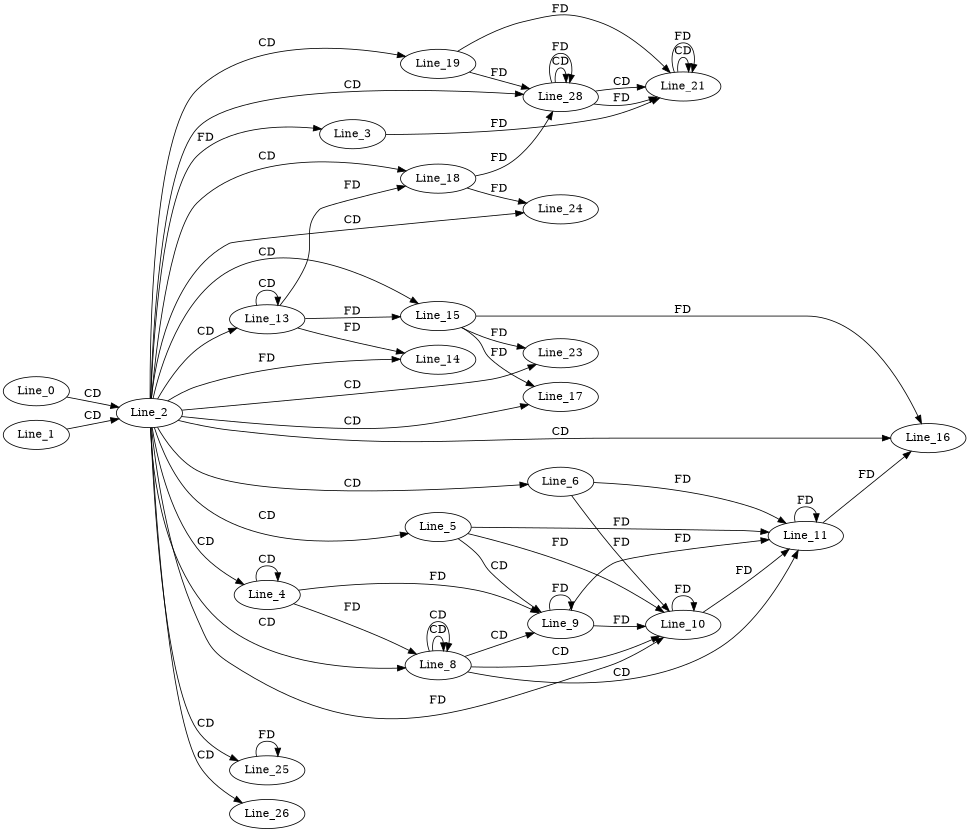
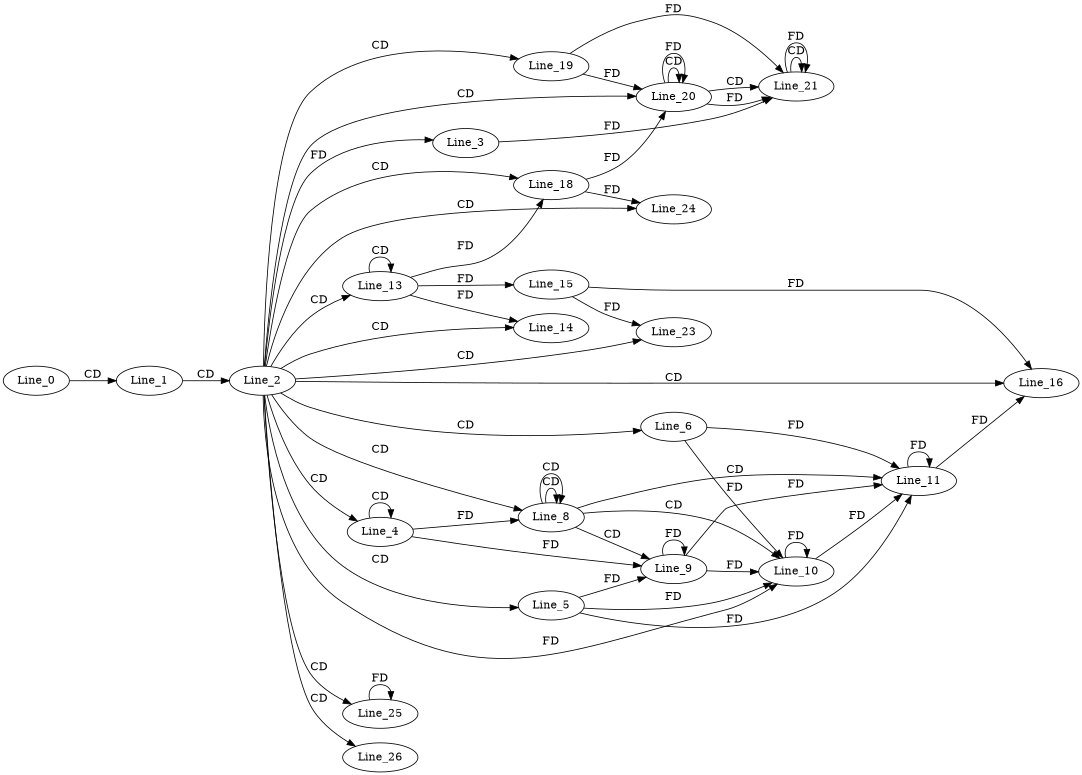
(561, 97) -> (674, 97)
(248, 264) -> none
(267, 358) -> (380, 327)
(561, 397) -> none
(89, 401) -> (89, 381)
(499, 566) -> (613, 579)
